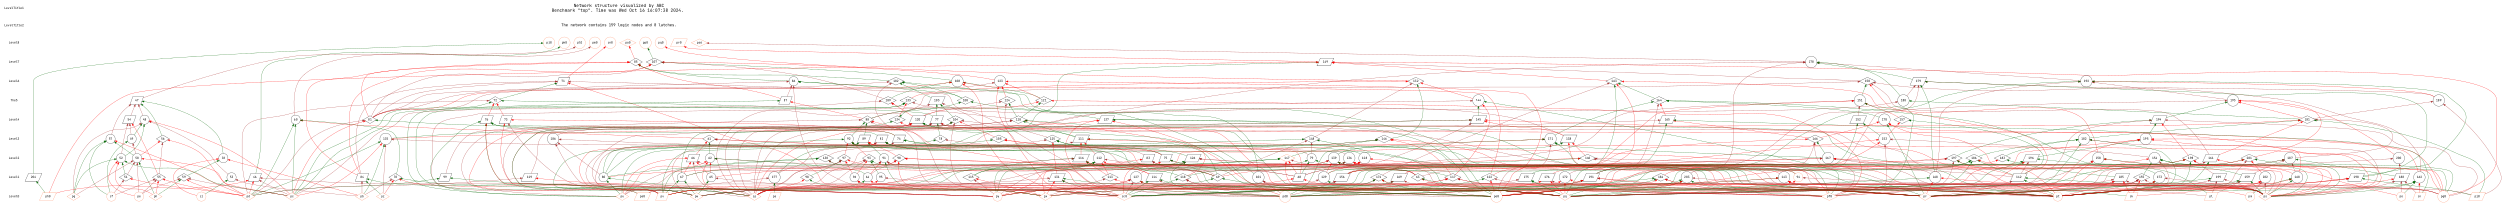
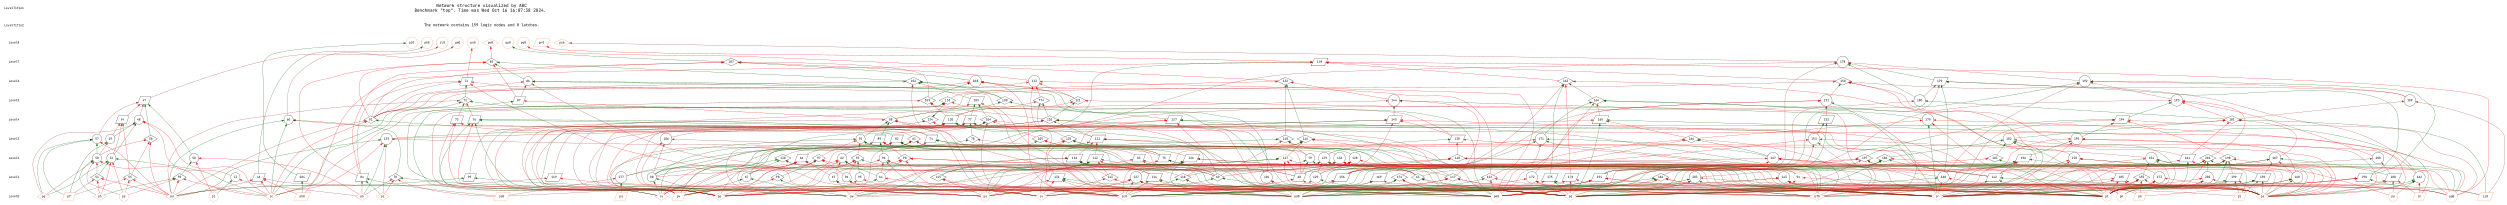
(14, 100) -> (14, 100)
(1902, 120) -> none
(1099, 158) -> (1095, 158)
(2103, 184) -> (2035, 184)
(157, 189) -> (99, 189)
(111, 197) -> (69, 197)
